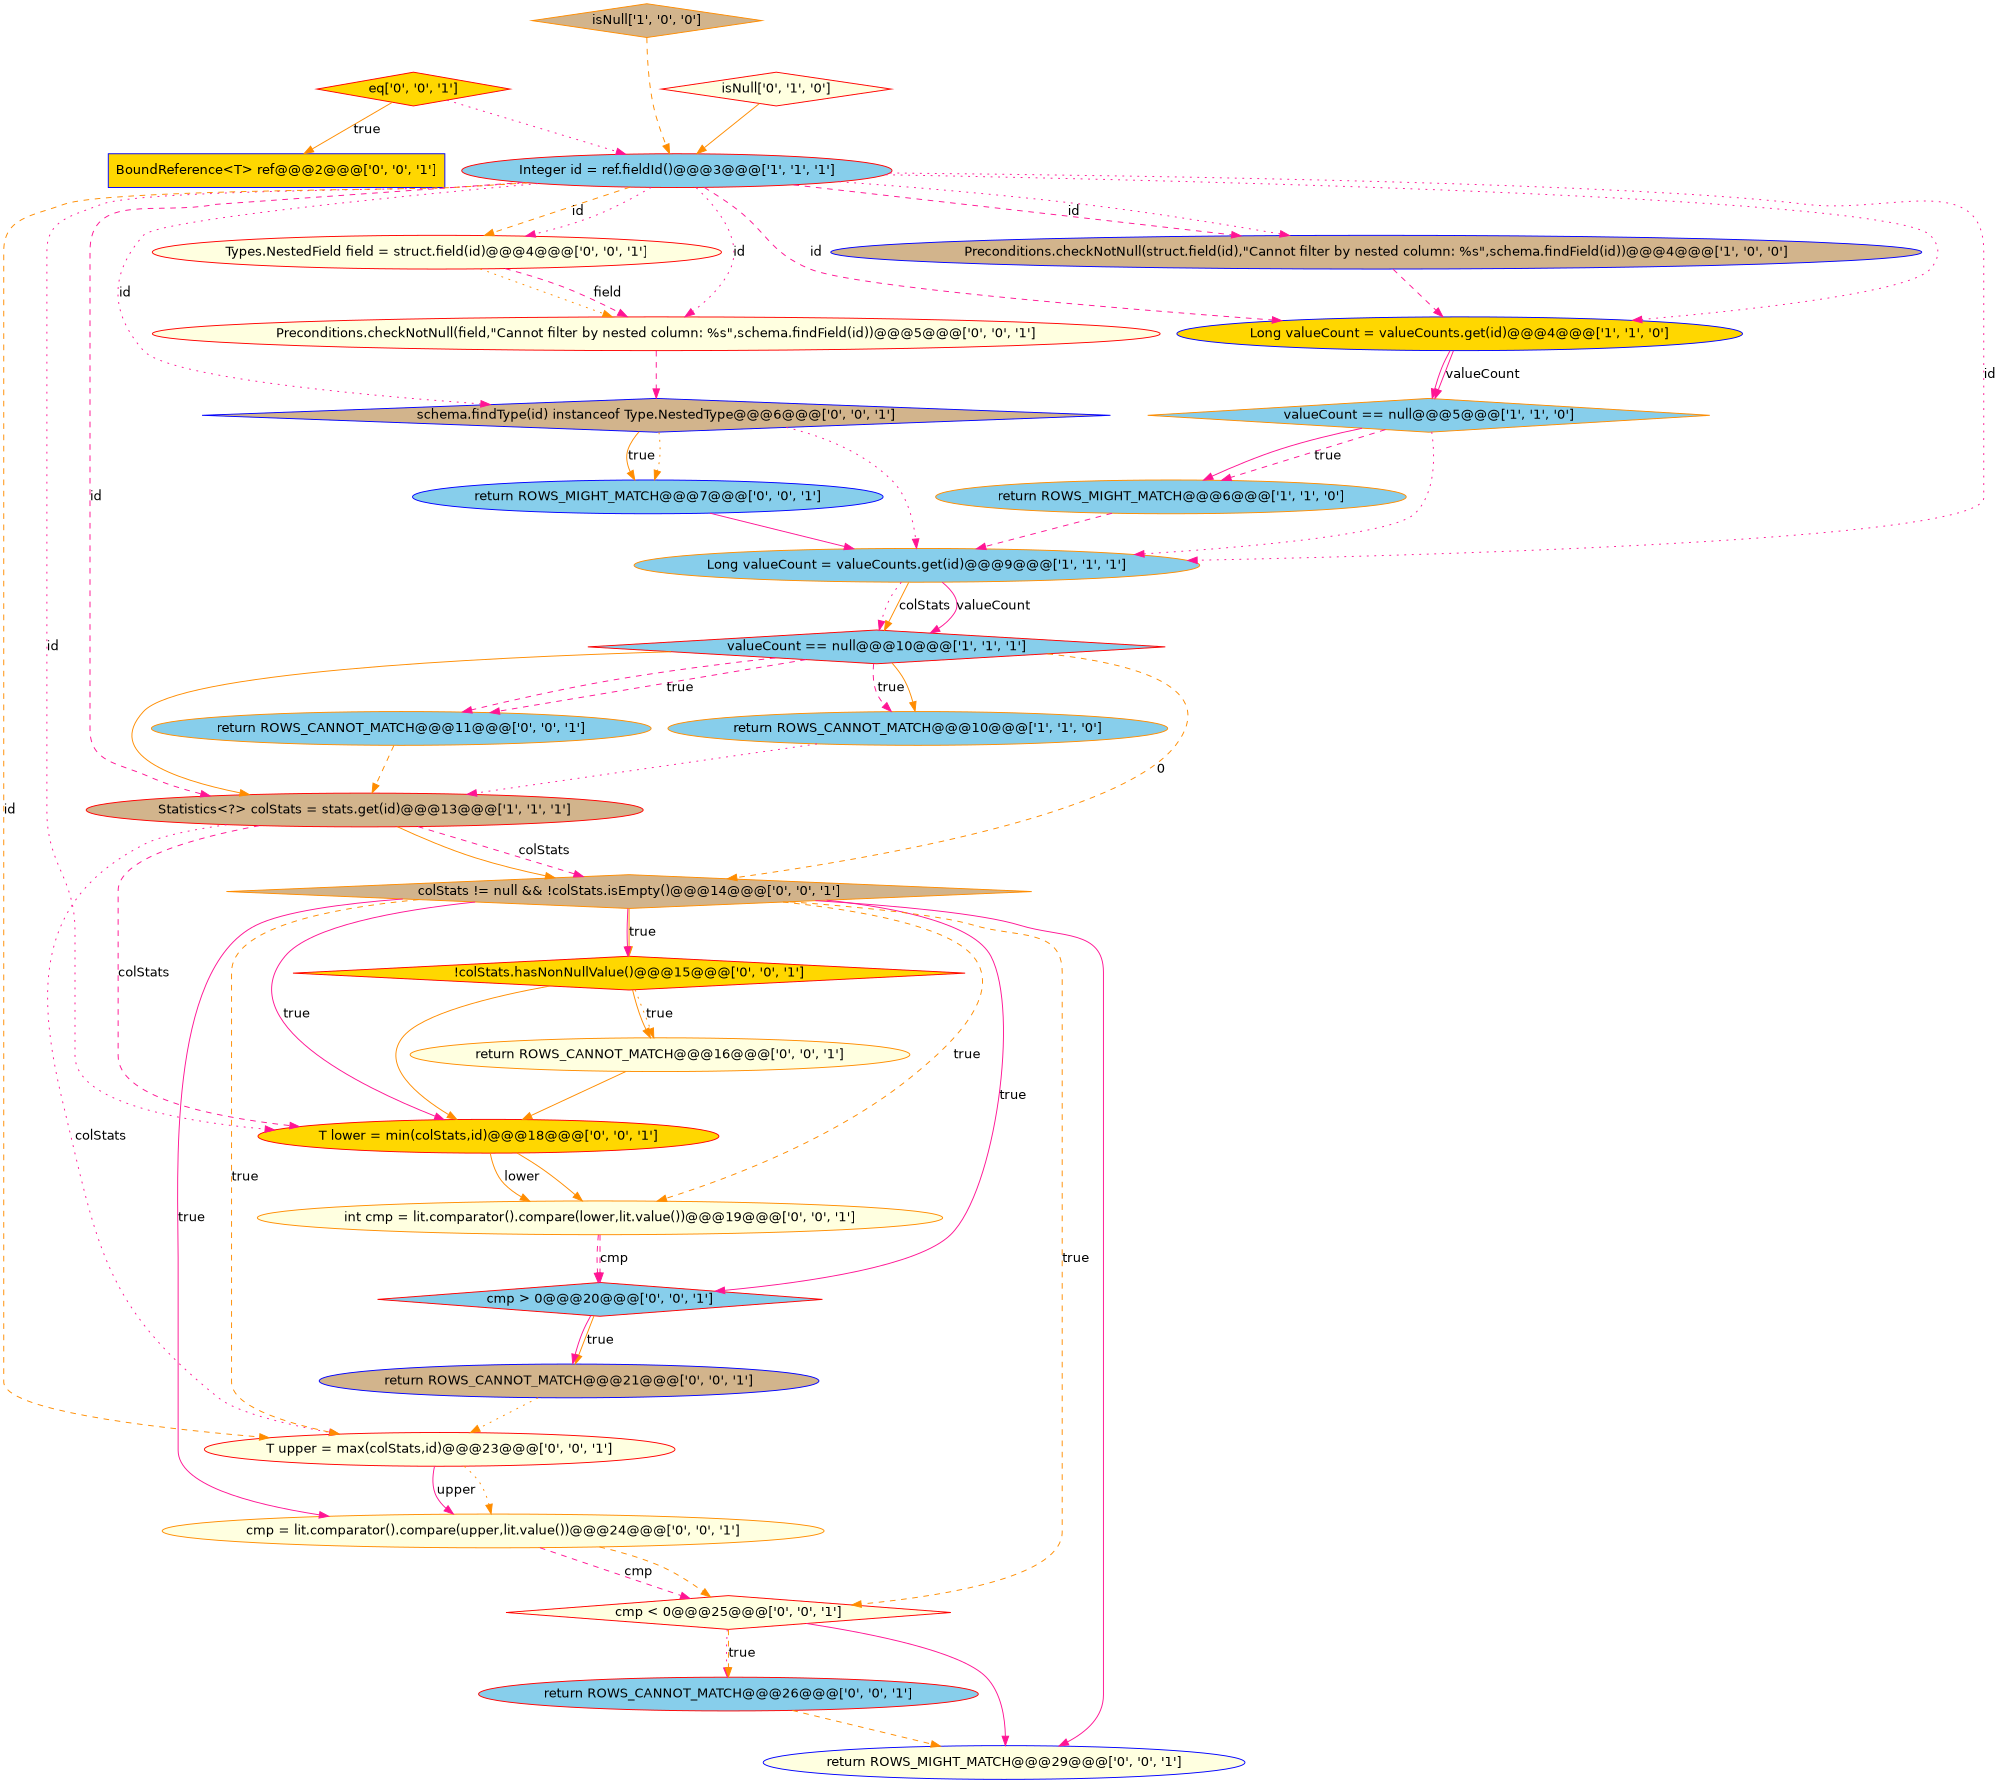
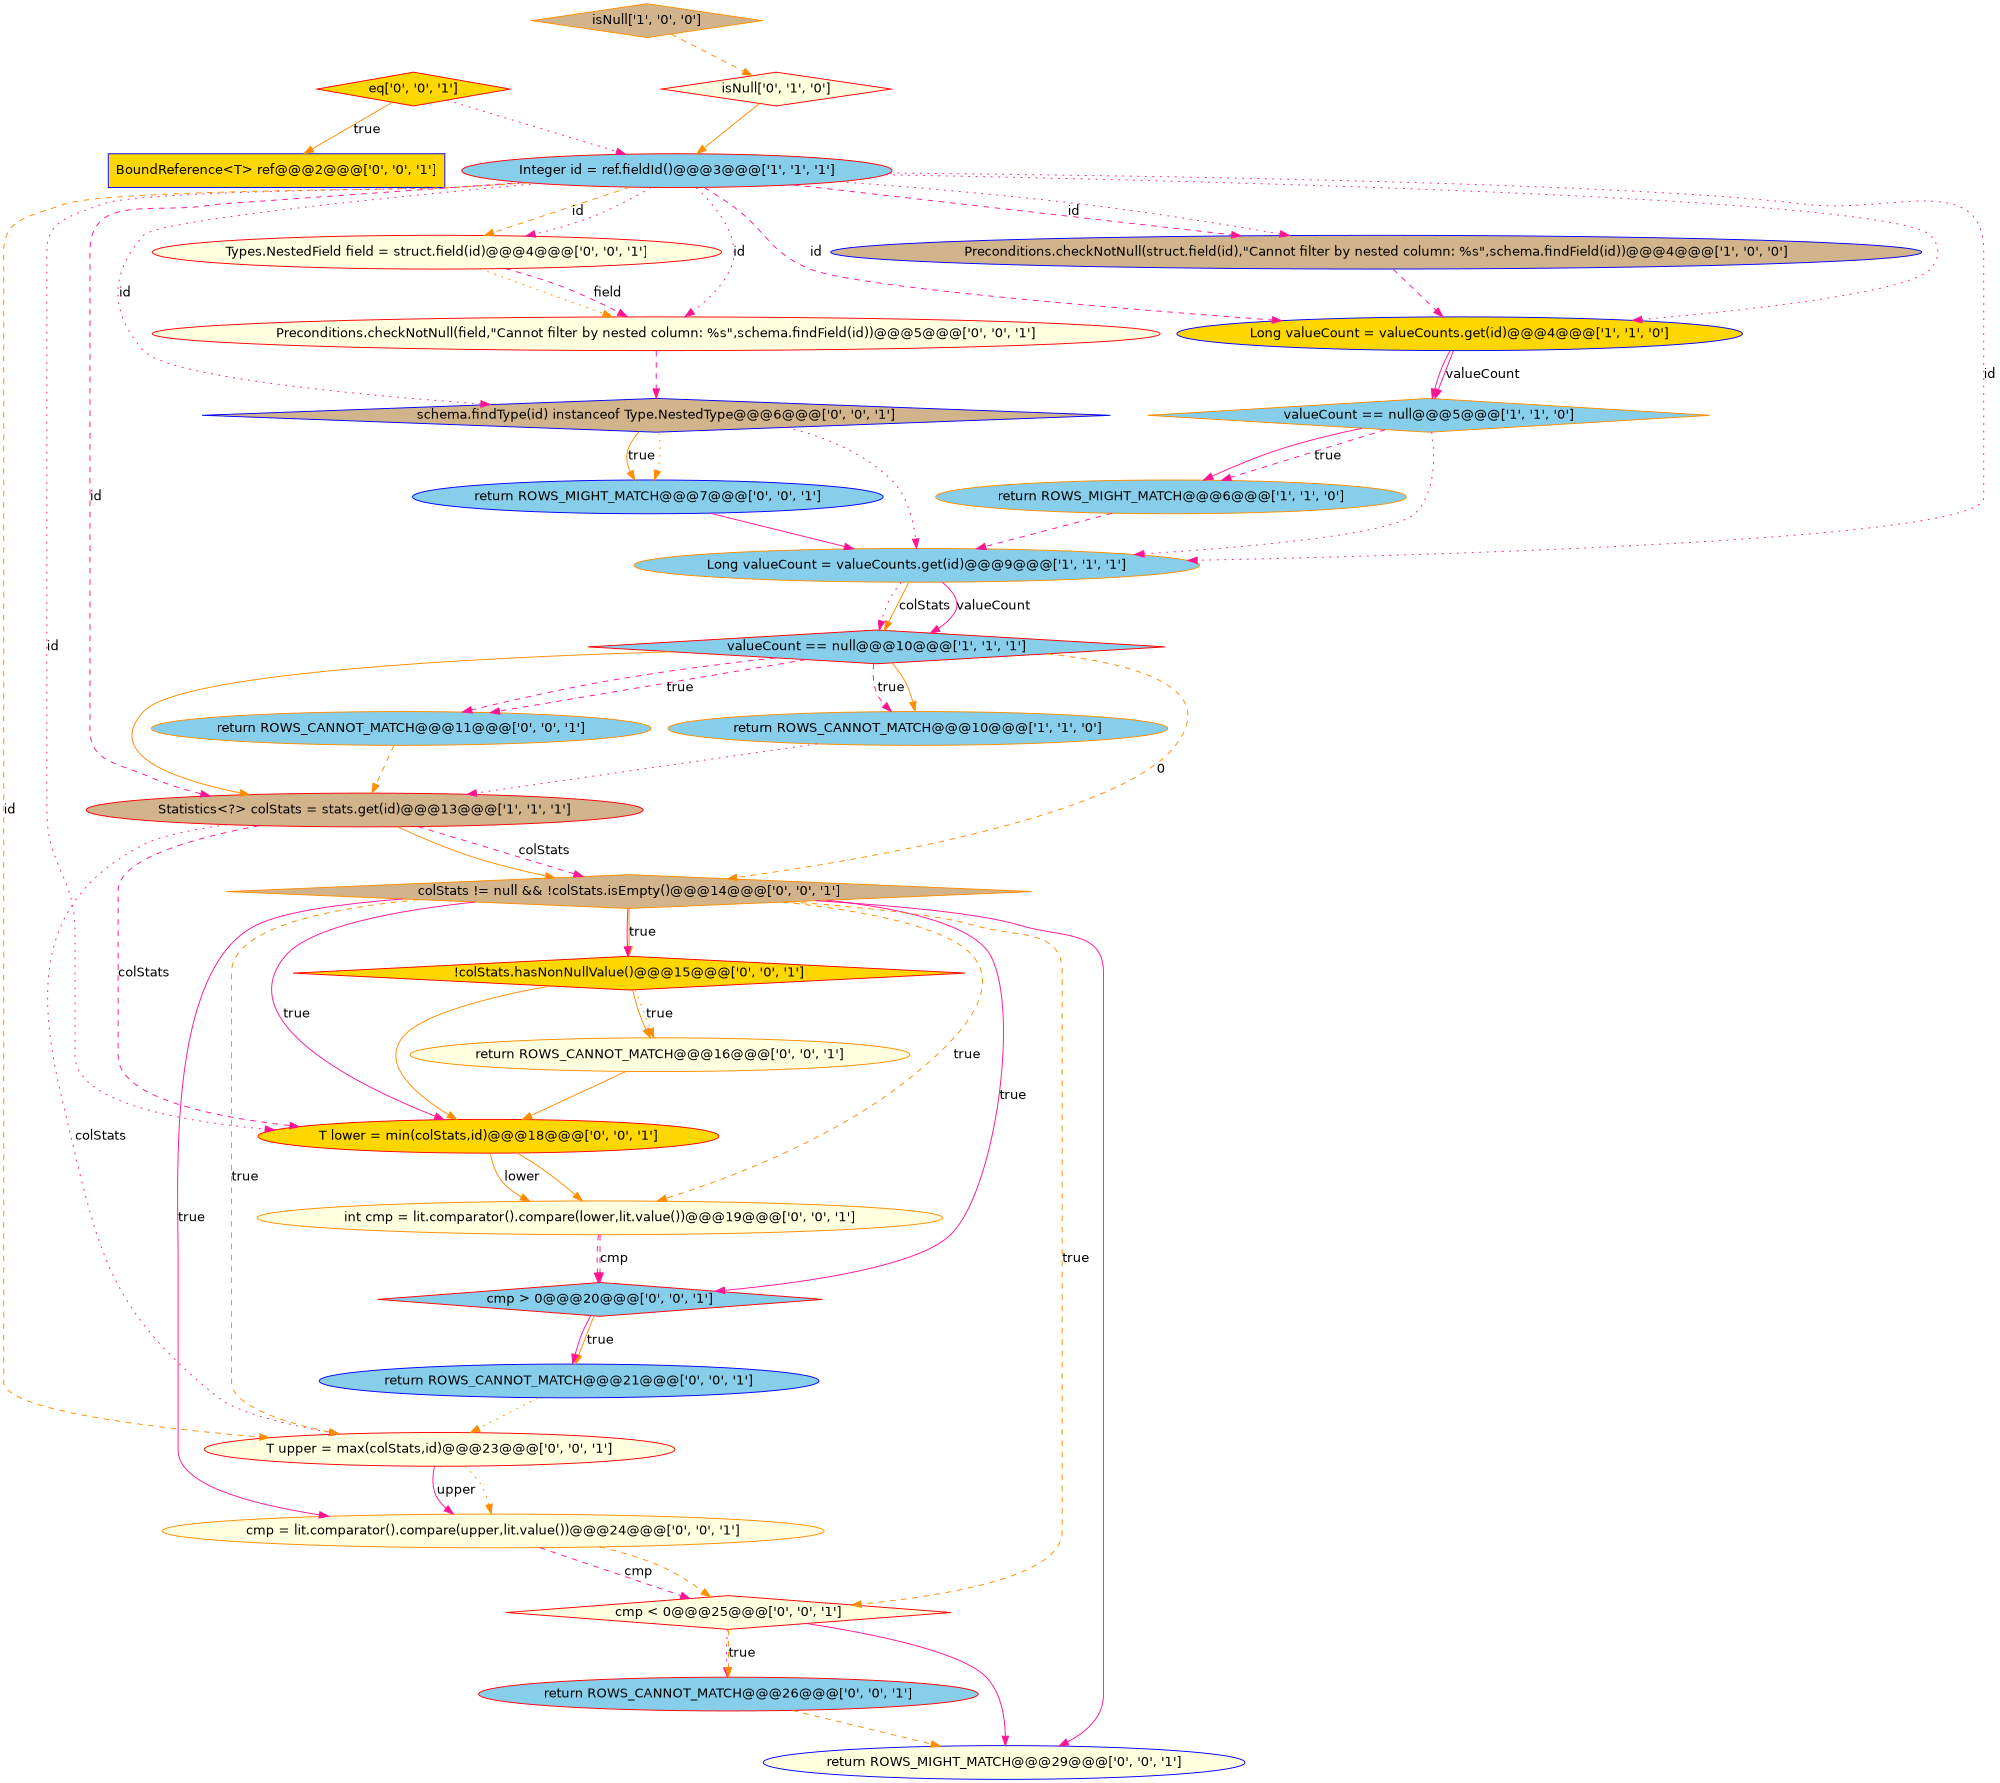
(651, 92) -> (707, 53)
(569, 1381) -> (569, 1381)
